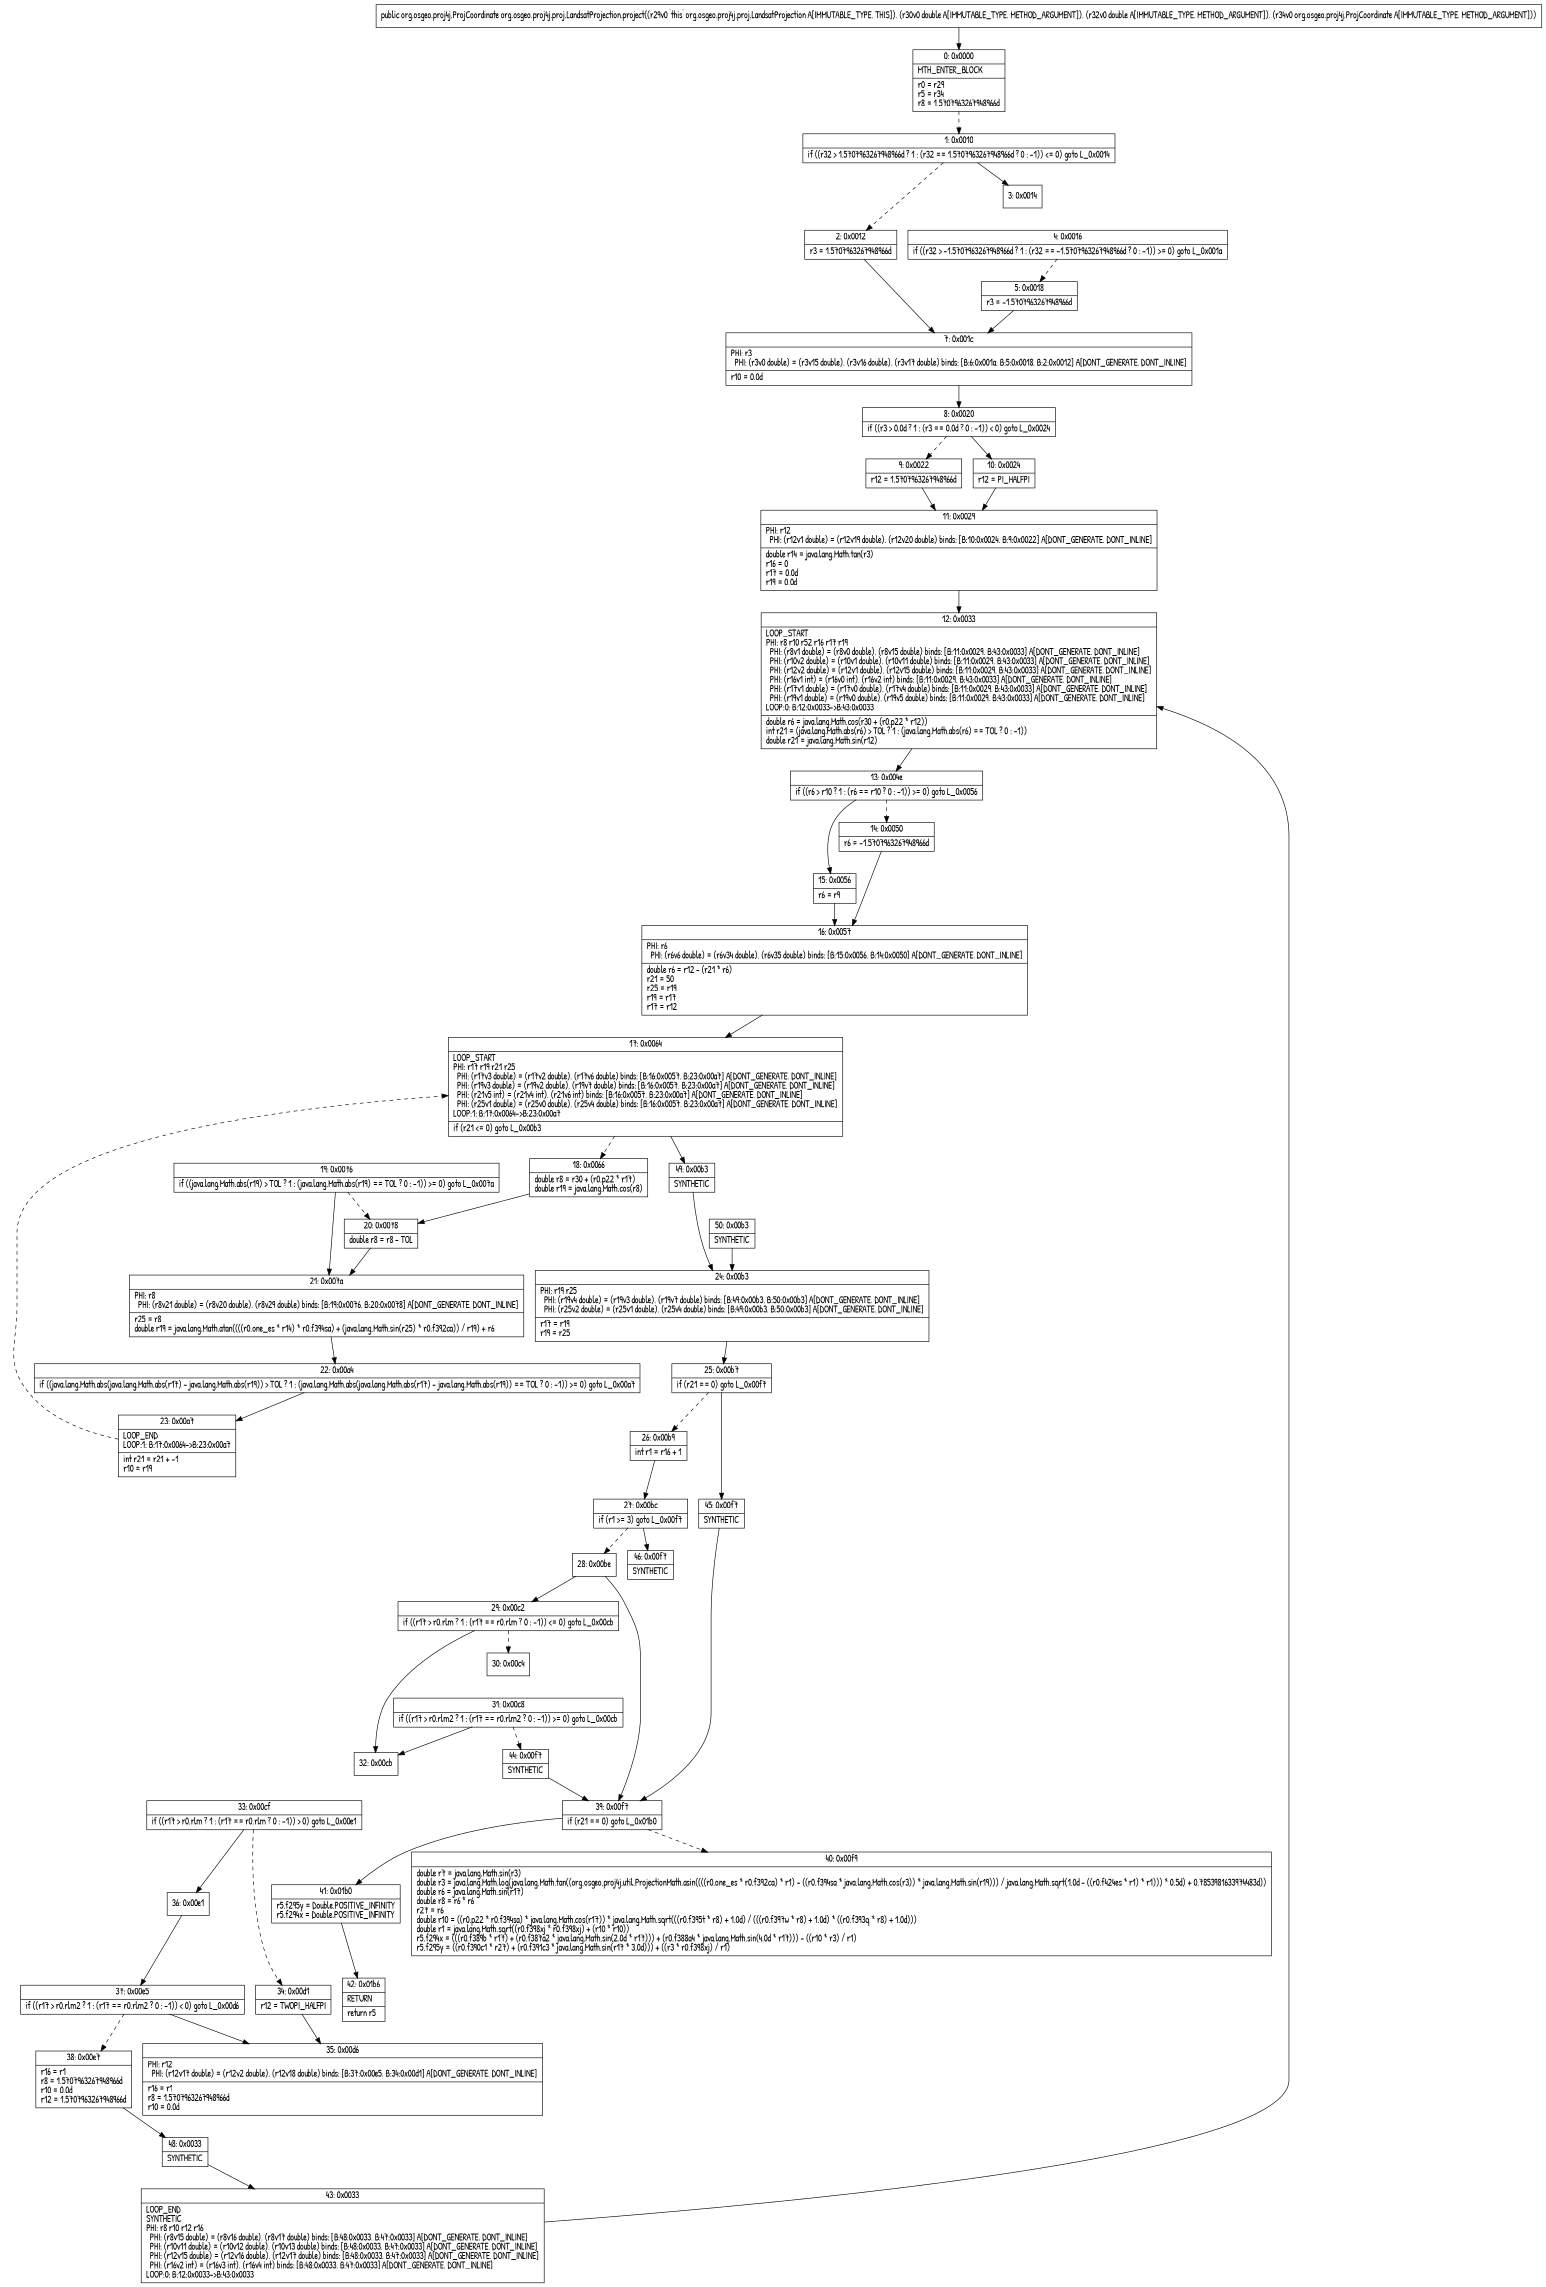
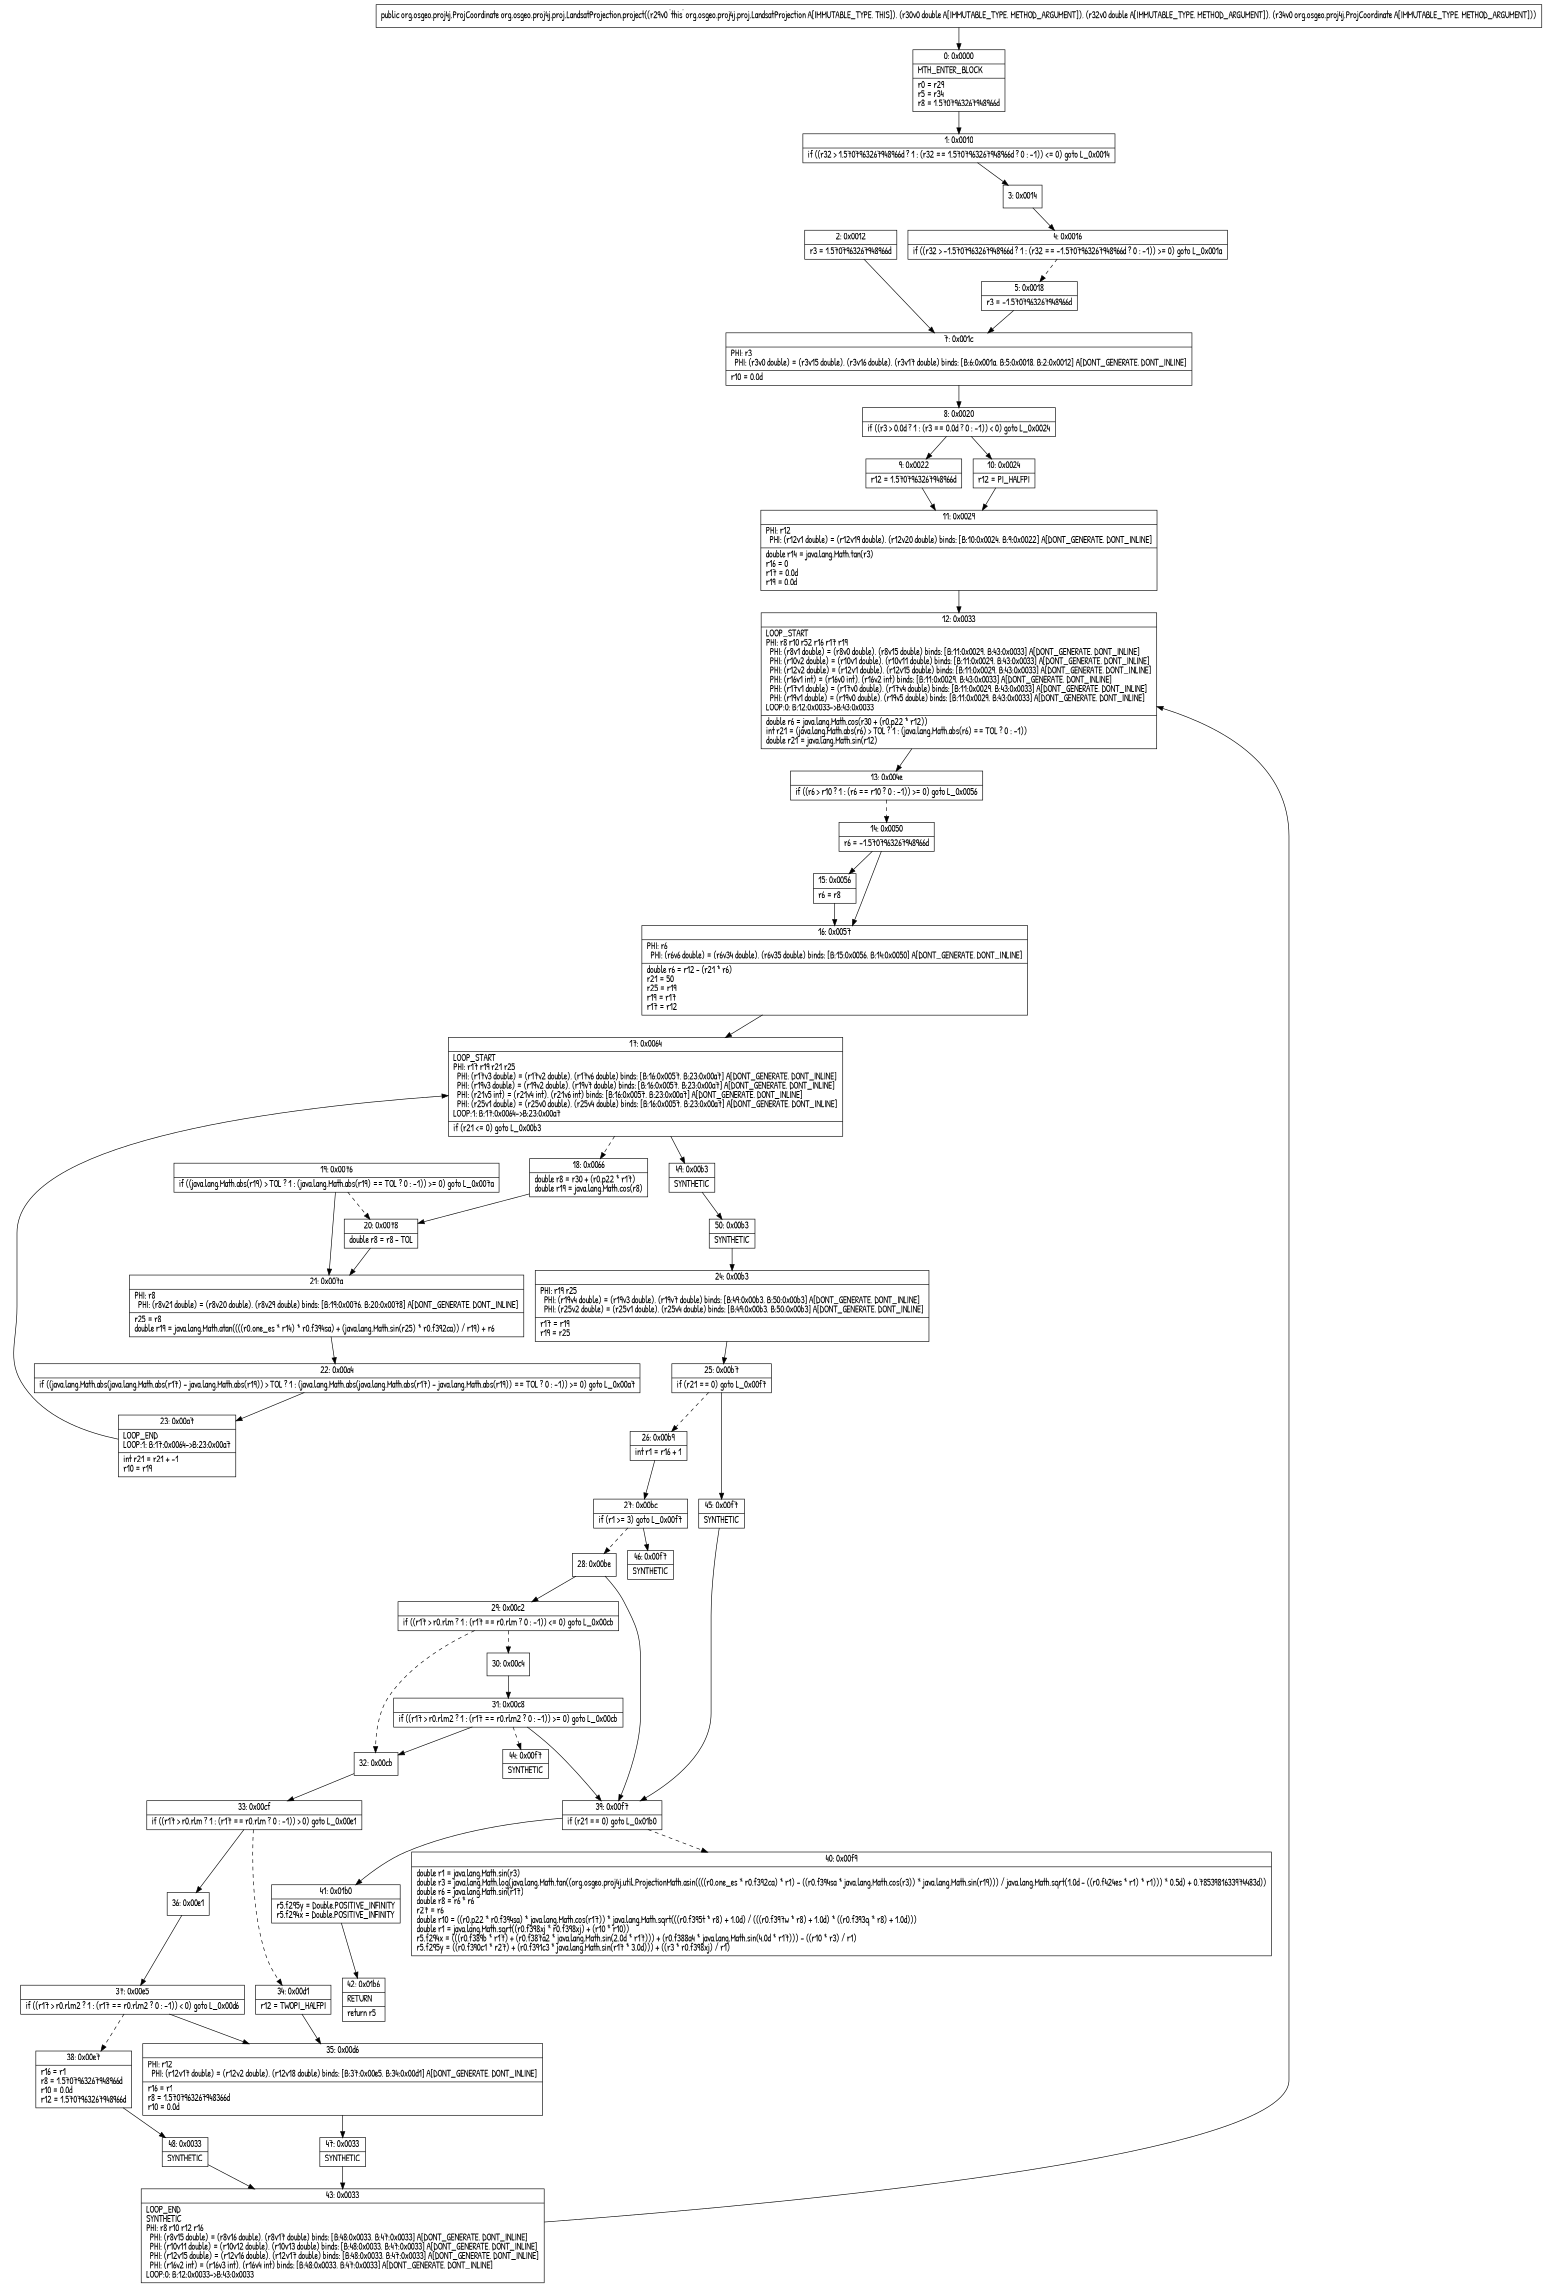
(959, 120) -> (959, 120)
(907, 194) -> none
none -> (1041, 217)
(938, 445) -> (938, 445)
(831, 829) -> (863, 860)
(829, 896) -> (830, 896)
(83, 1164) -> (83, 1164)
(699, 1229) -> (710, 1203)
(407, 1675) -> (407, 1675)
none -> (508, 1684)
none -> (324, 1786)
(566, 1788) -> (564, 1759)
(469, 1874) -> (469, 1874)
(189, 2098) -> (189, 2098)
none -> (343, 2152)
